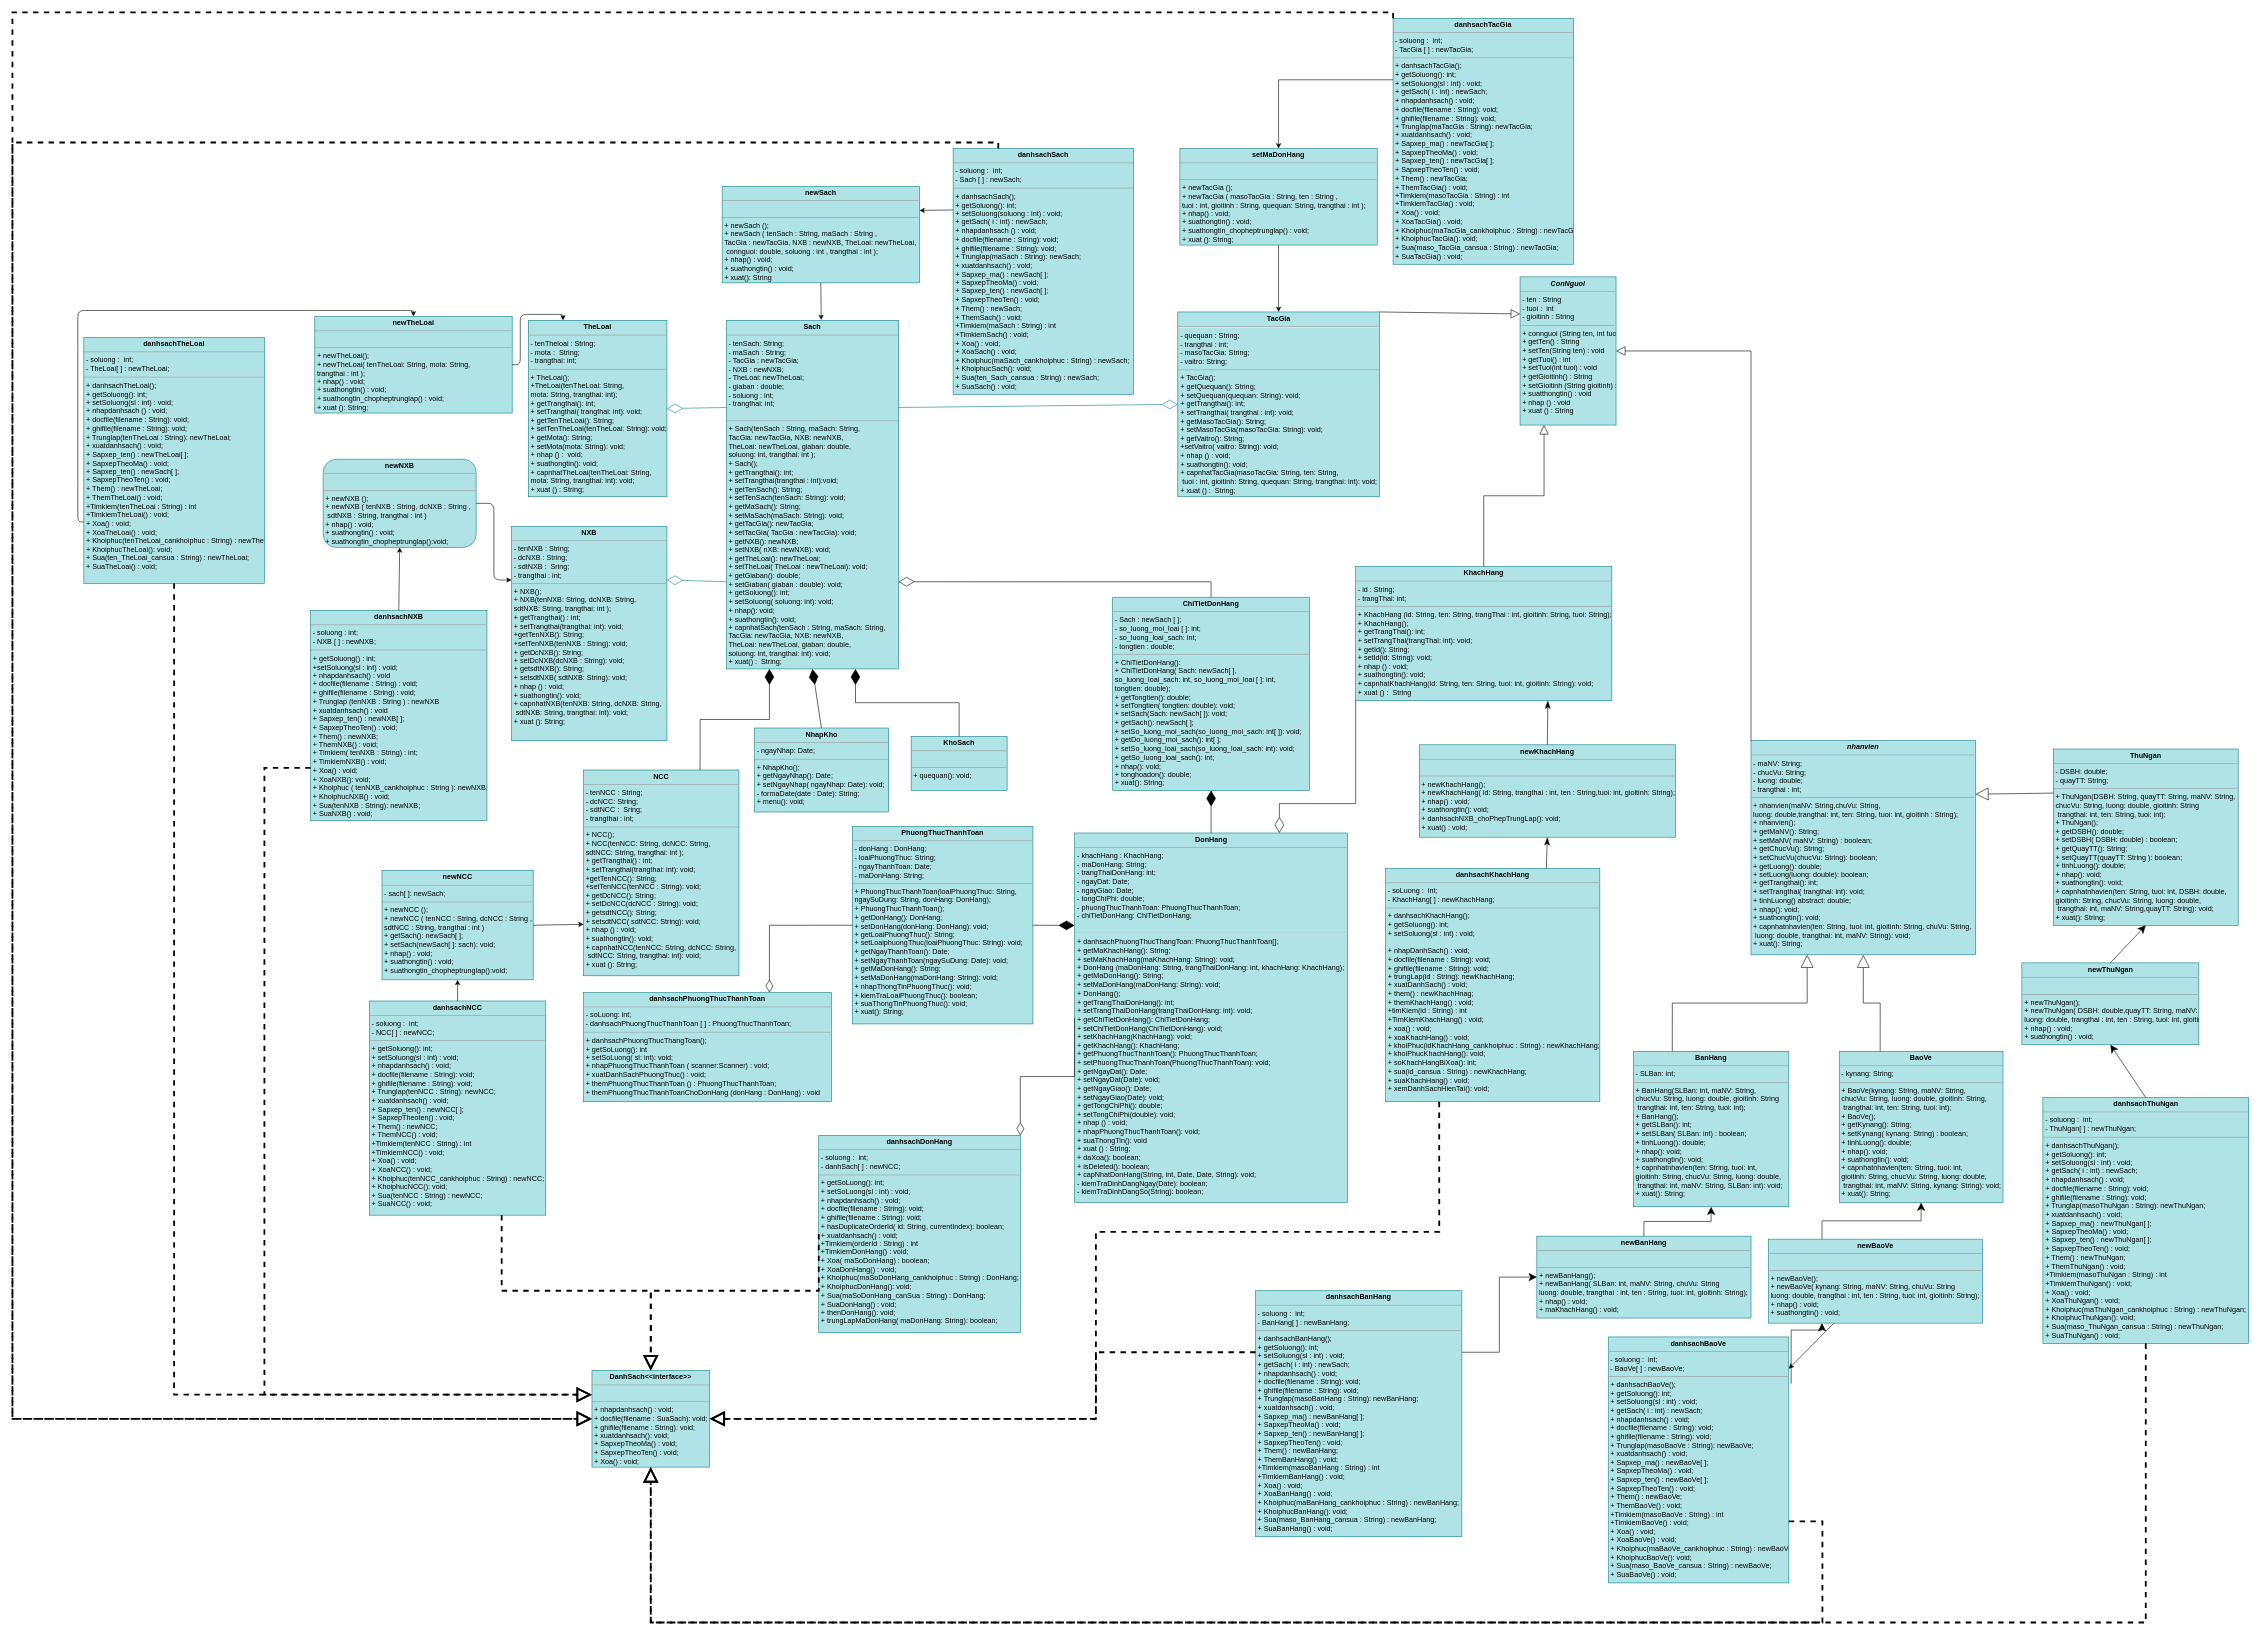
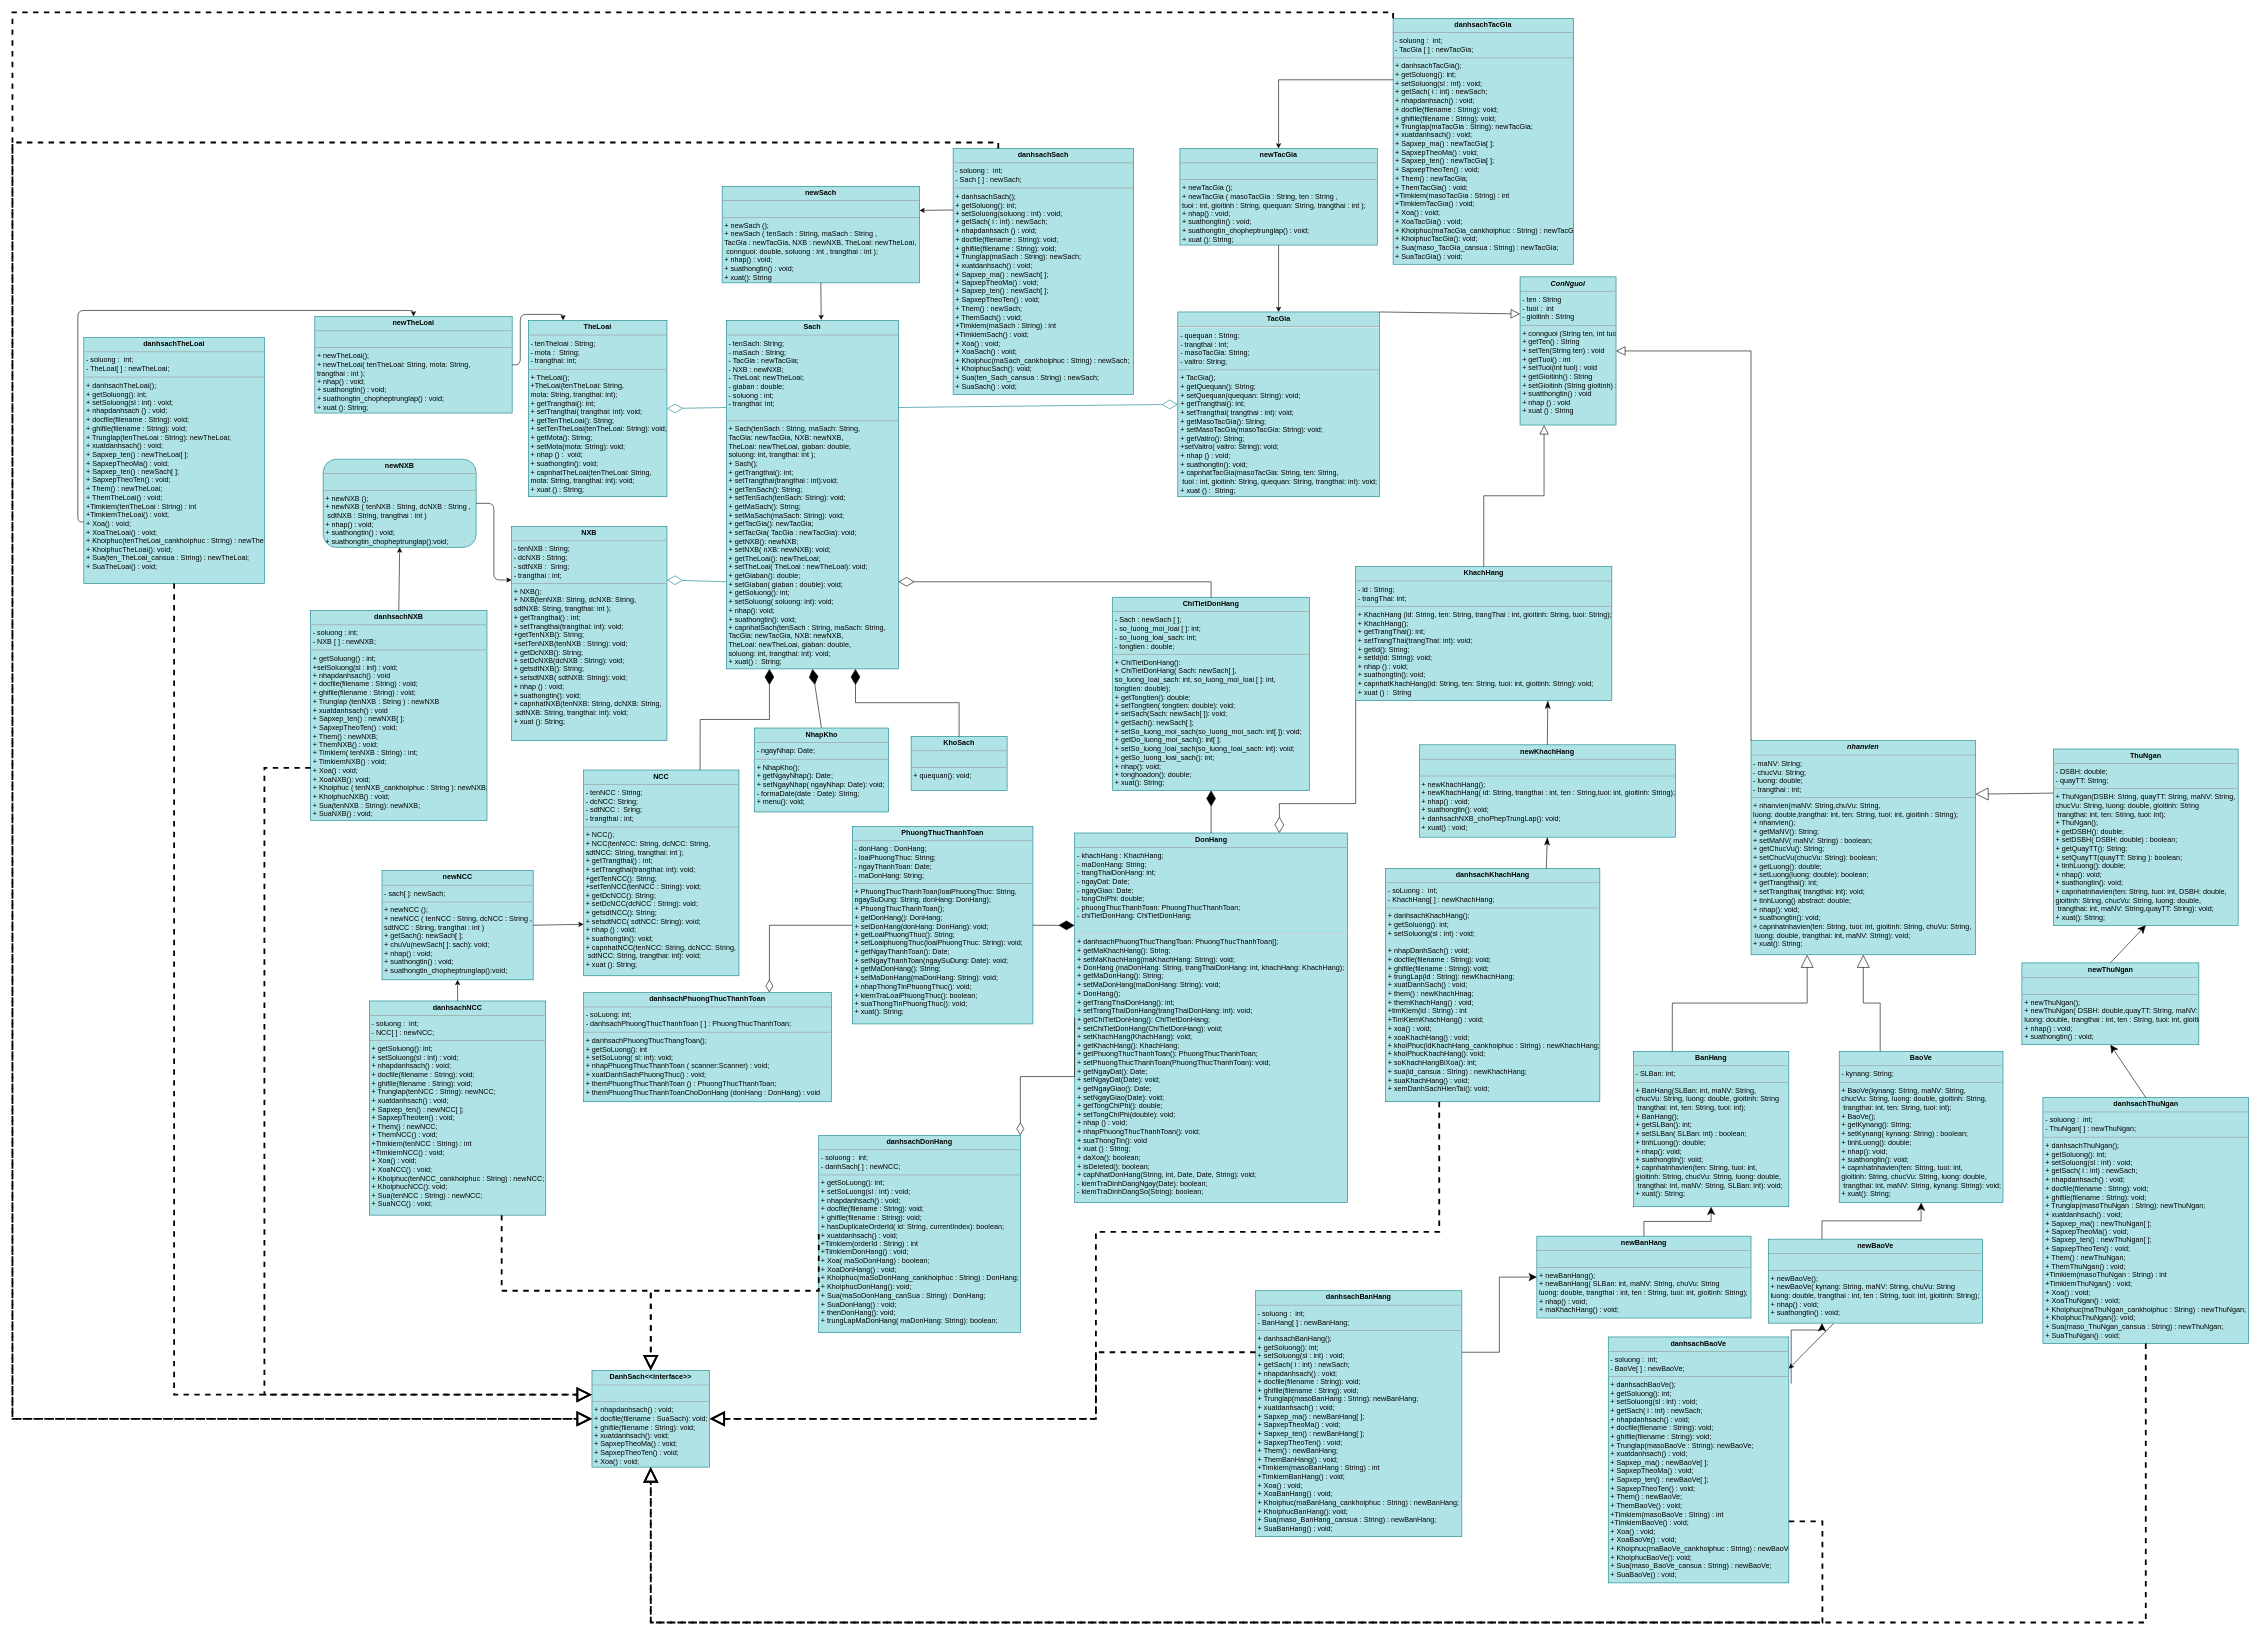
(1288, 183) -> (1288, 183)
(457, 914) -> (457, 914)
